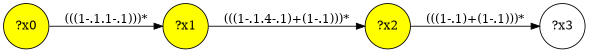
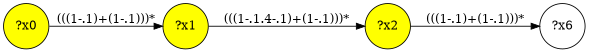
(106, 20) -> (106, 20)
(562, 26) -> (562, 26)
